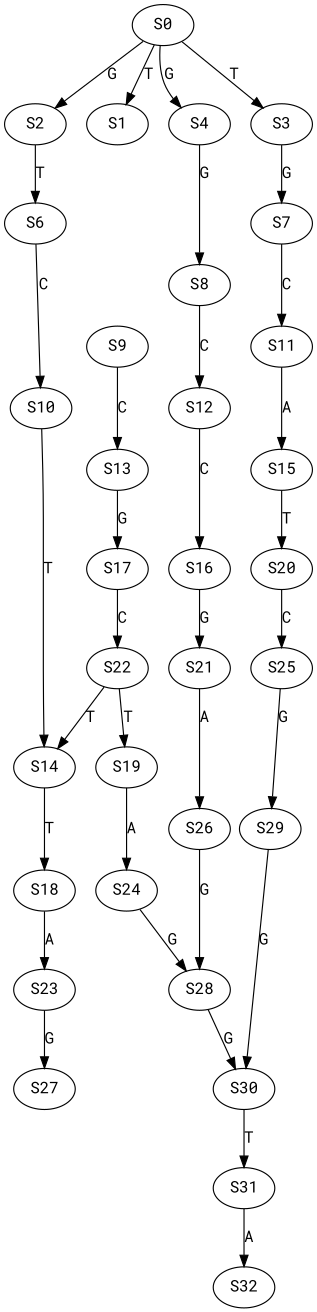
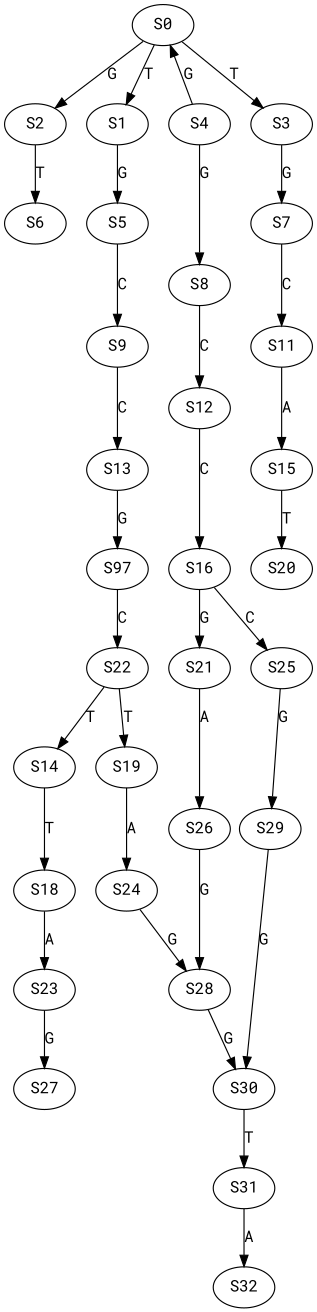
(161, 74) -> (183, 80)
none -> (117, 223)
(41, 408) -> none
(117, 569) -> (117, 569)
(282, 613) -> (237, 614)
